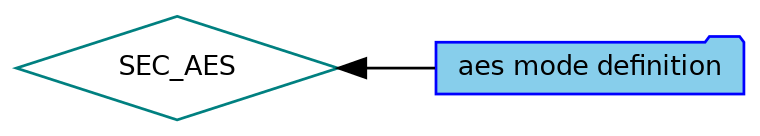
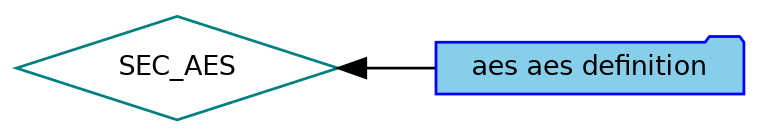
(590, 68) -> (590, 68)
